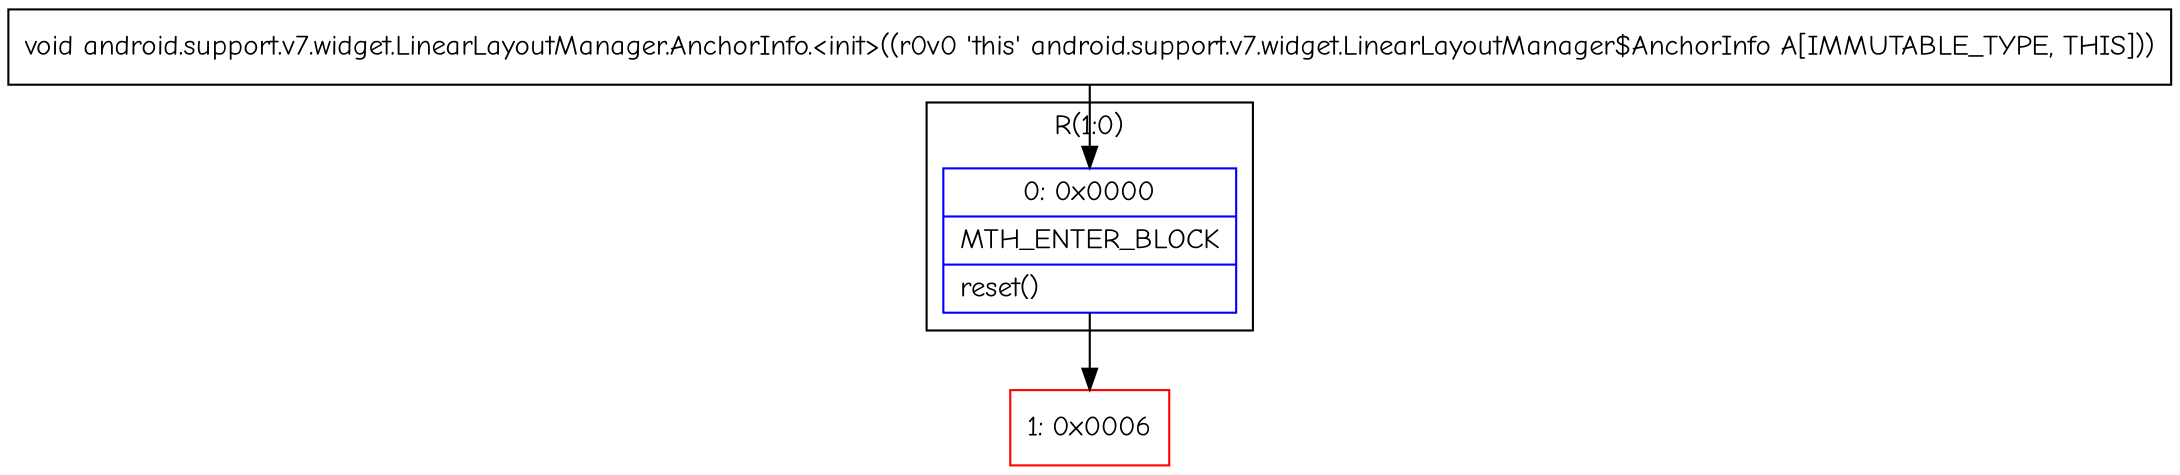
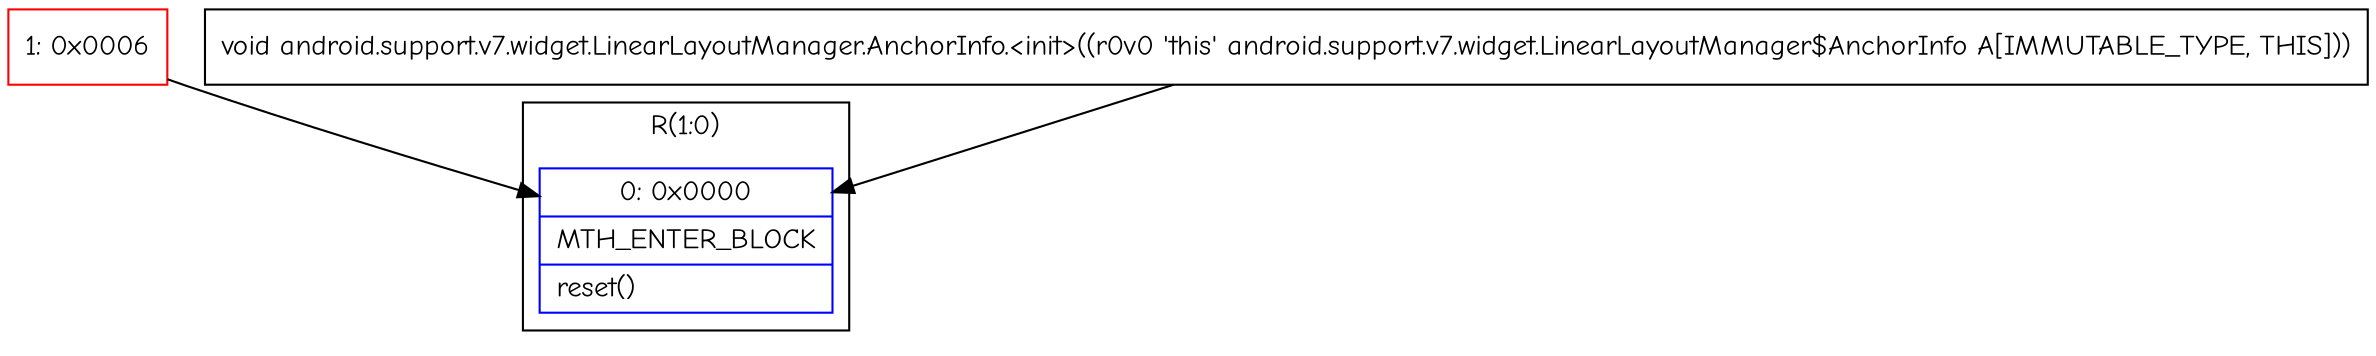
(1090, 344) -> (343, 137)
